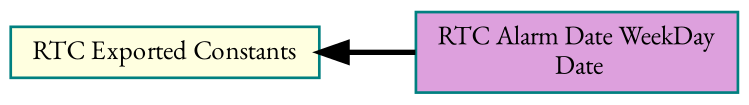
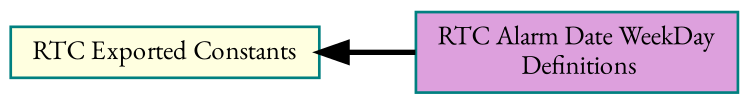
(577, 52) -> (577, 52)
